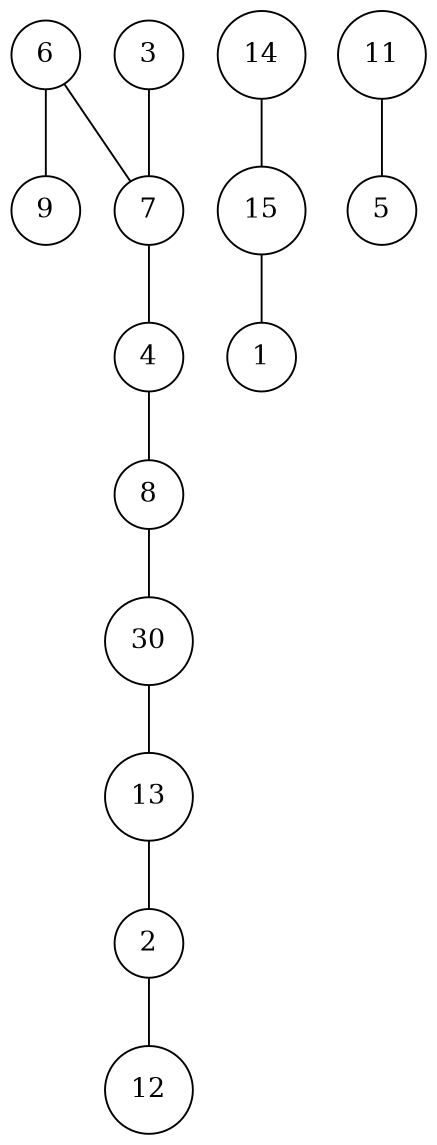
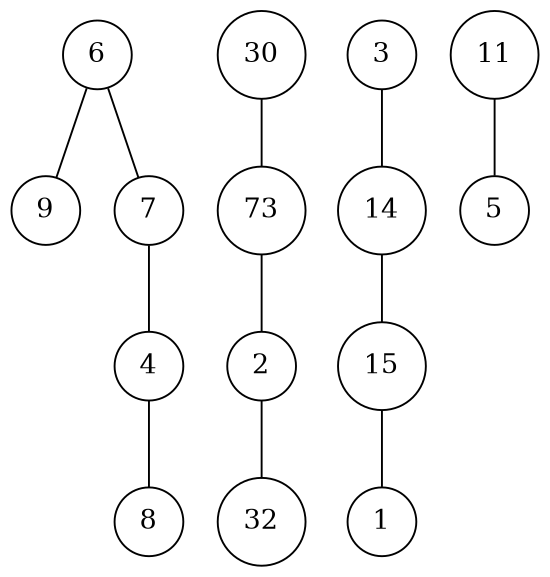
(149, 133) -> (382, 128)
(149, 564) -> none
(149, 797) -> (262, 211)
(149, 1090) -> (262, 522)
